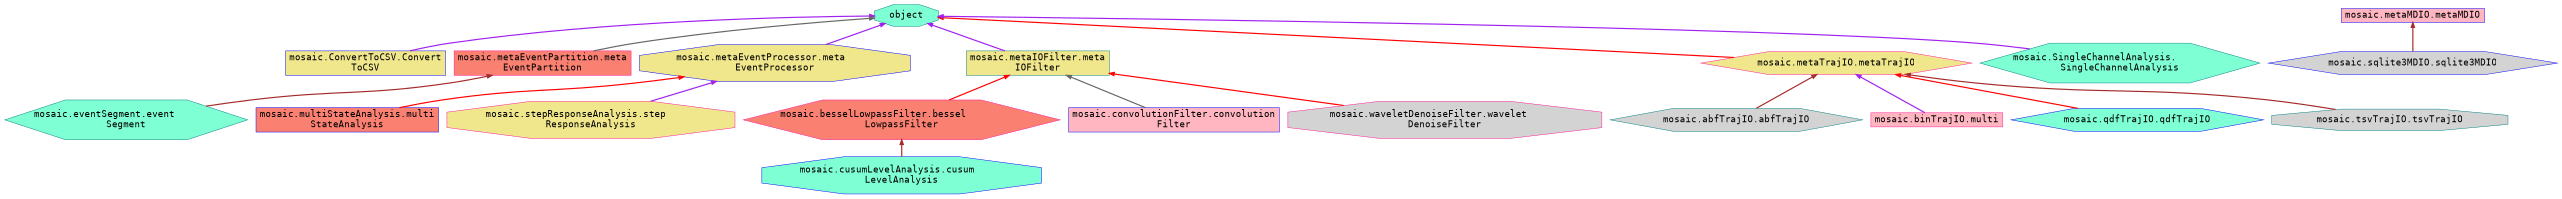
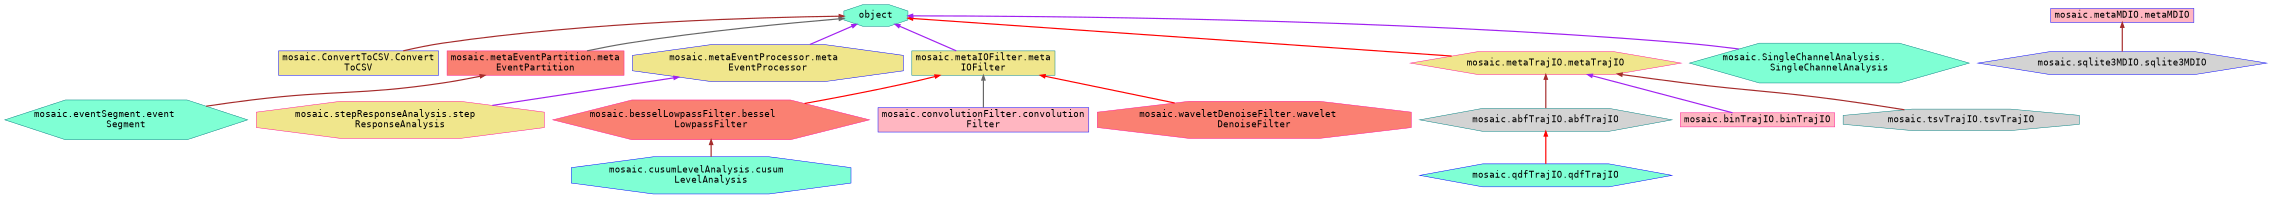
(639, 24) -> (620, 25)
(1989, 92) -> (1546, 150)
(347, 120) -> none
(1445, 120) -> (1254, 120)
(1937, 120) -> (1758, 120)
